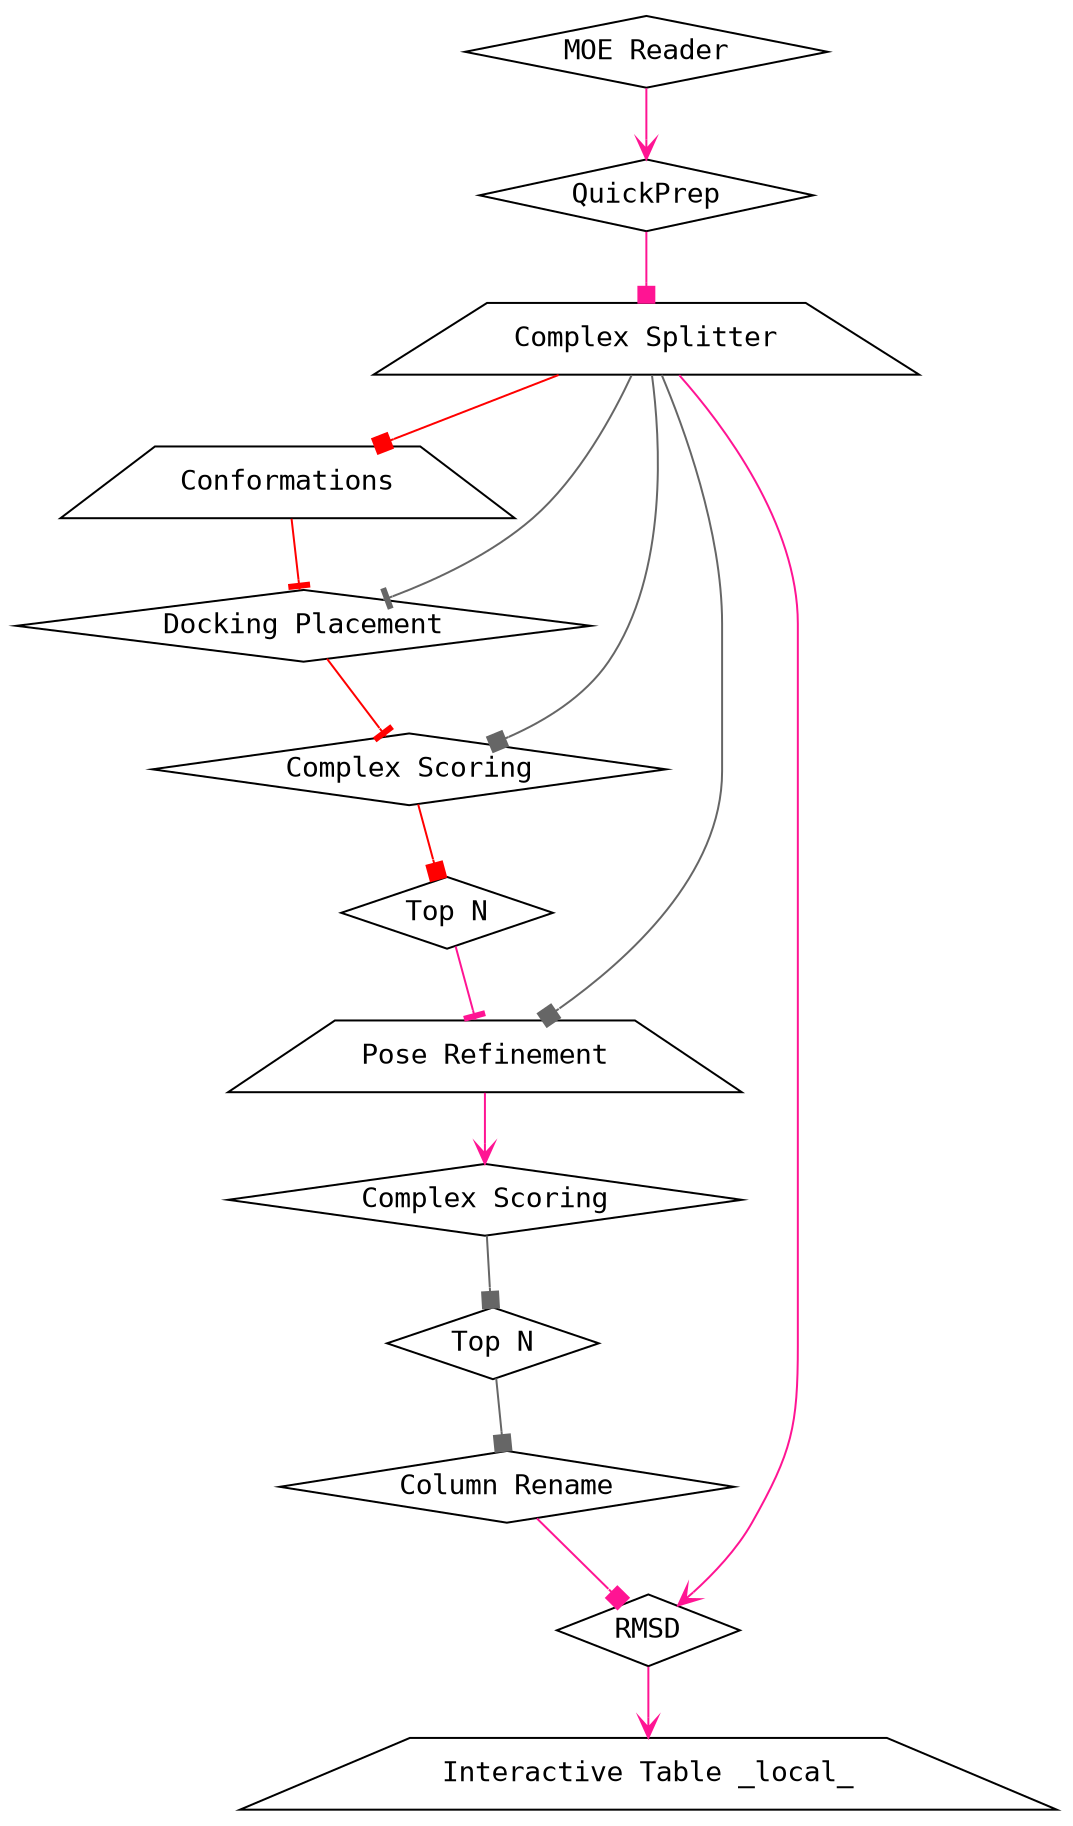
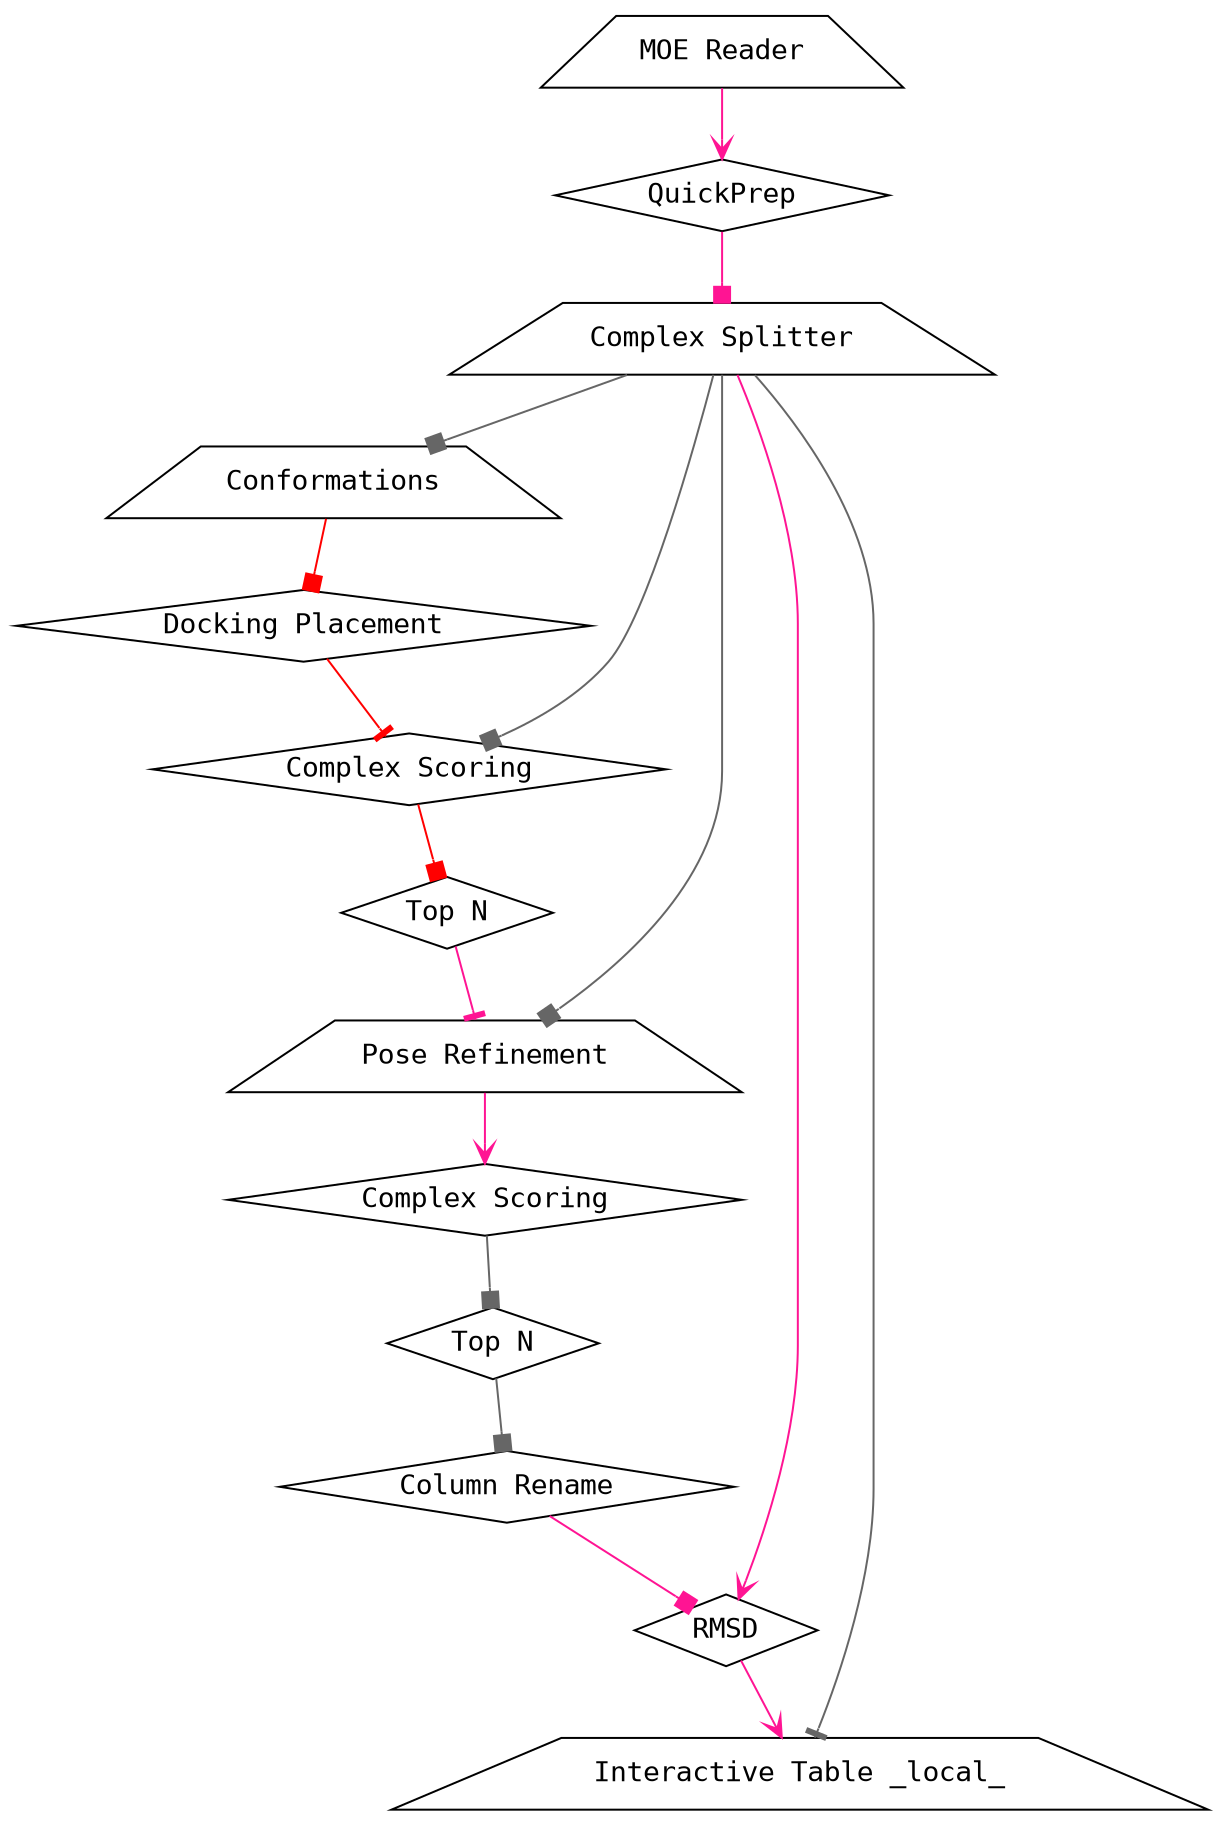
(646, 52) -> (722, 52)
(476, 407) -> (537, 407)
(538, 513) -> (874, 1039)
(295, 549) -> (320, 545)
